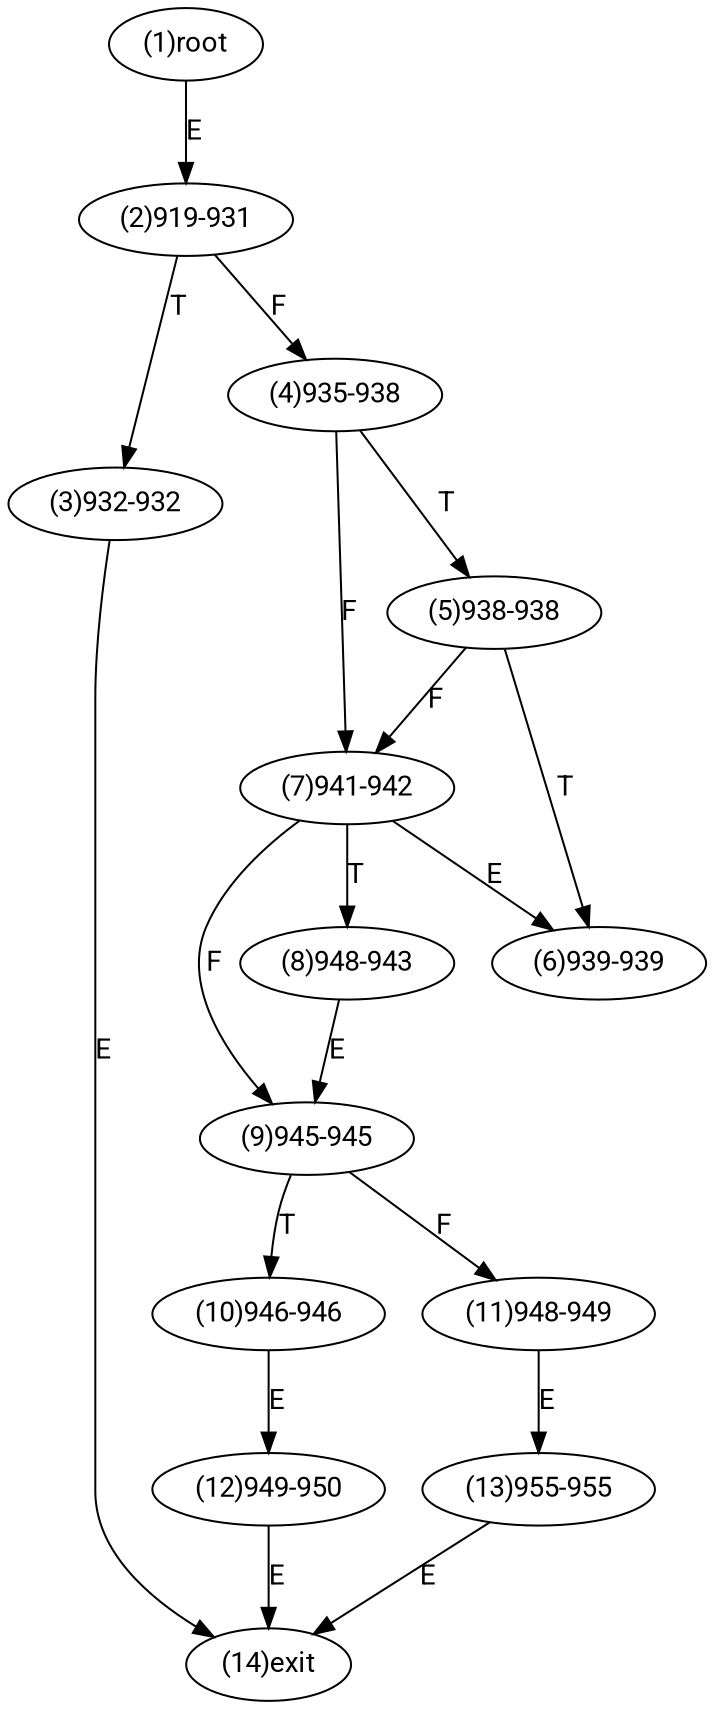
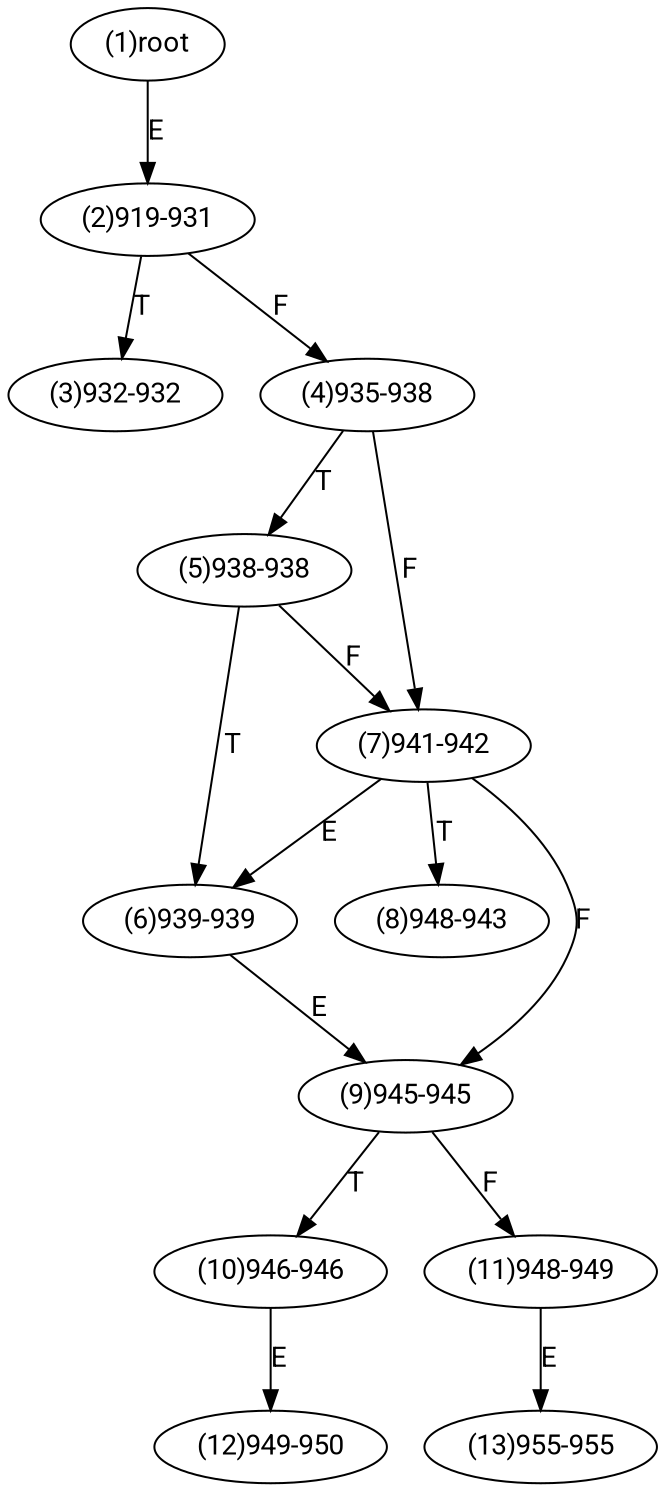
(329, 1041) -> (290, 1002)
(269, 1665) -> none
